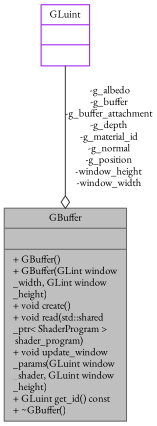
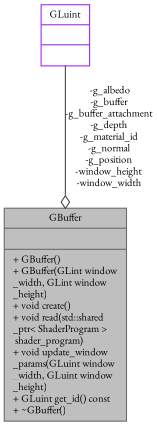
(64, 375) -> (63, 375)
